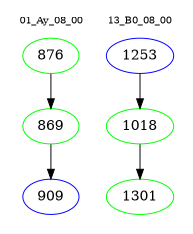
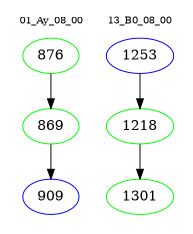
(140, 126) -> (140, 126)
